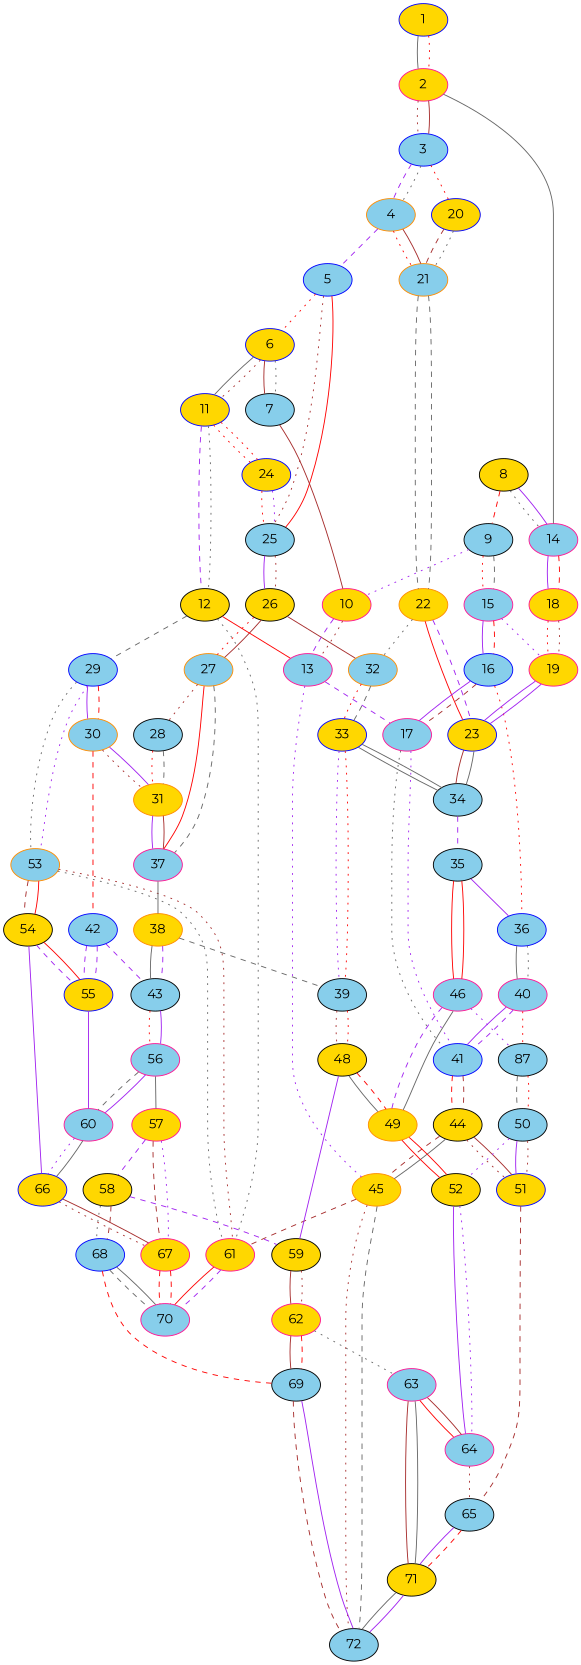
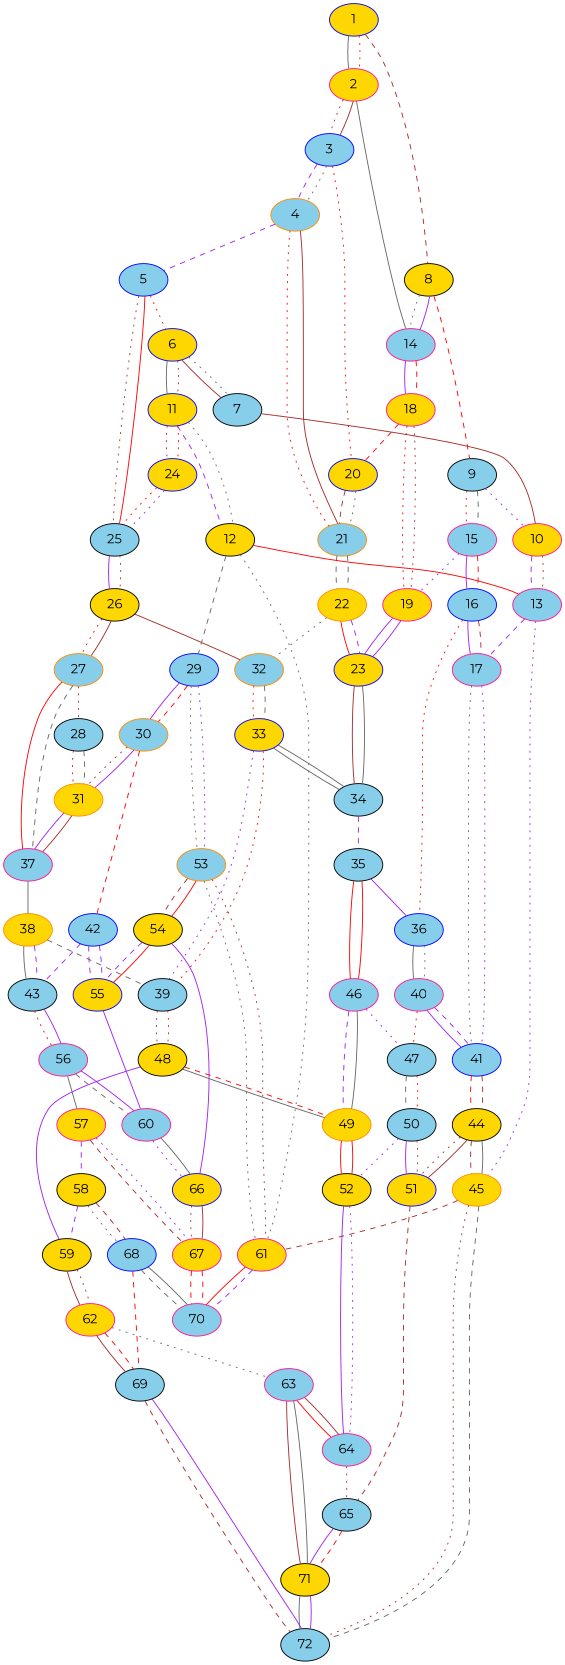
none -> (410, 145)
none -> (382, 442)
(523, 1060) -> (412, 1060)
